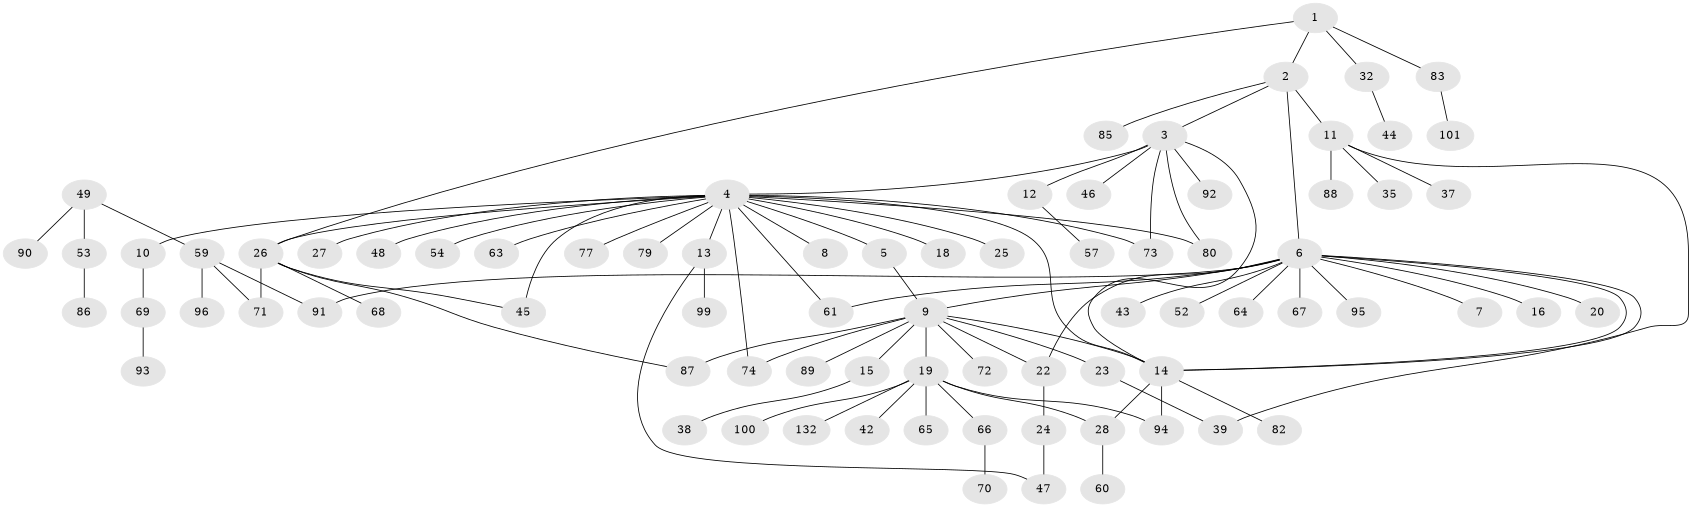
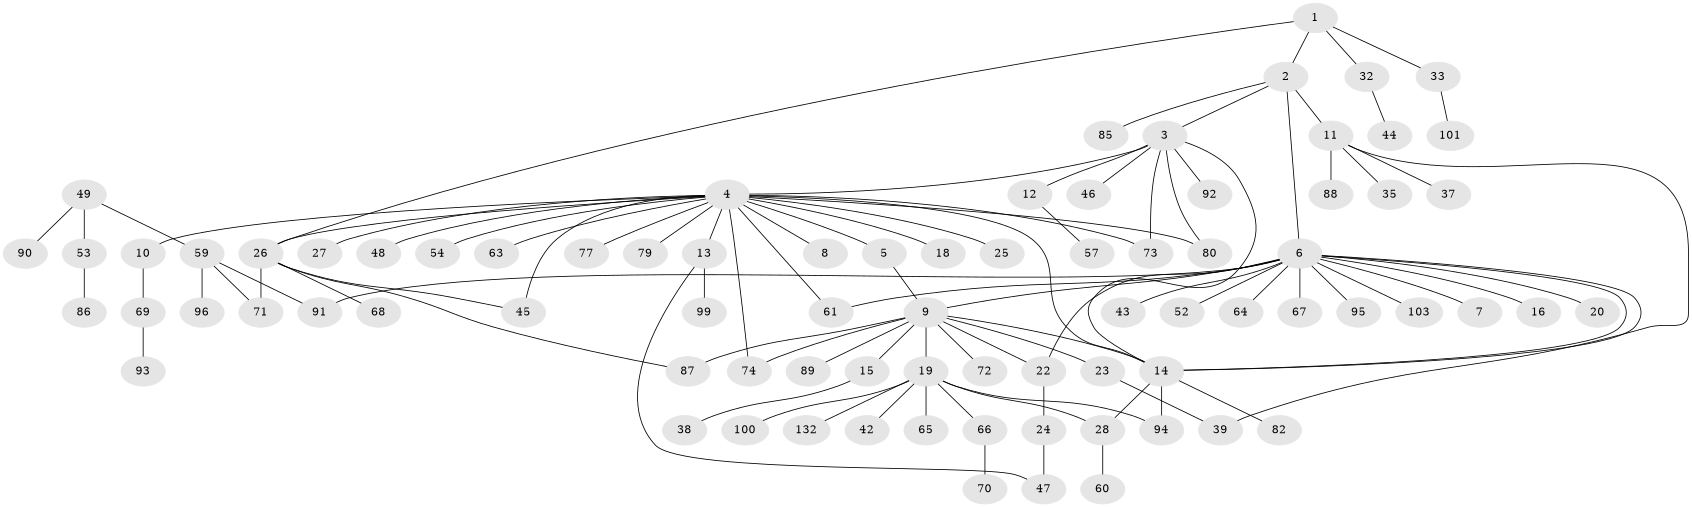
(1438, 77) -> (1438, 77)
none -> (1419, 312)
